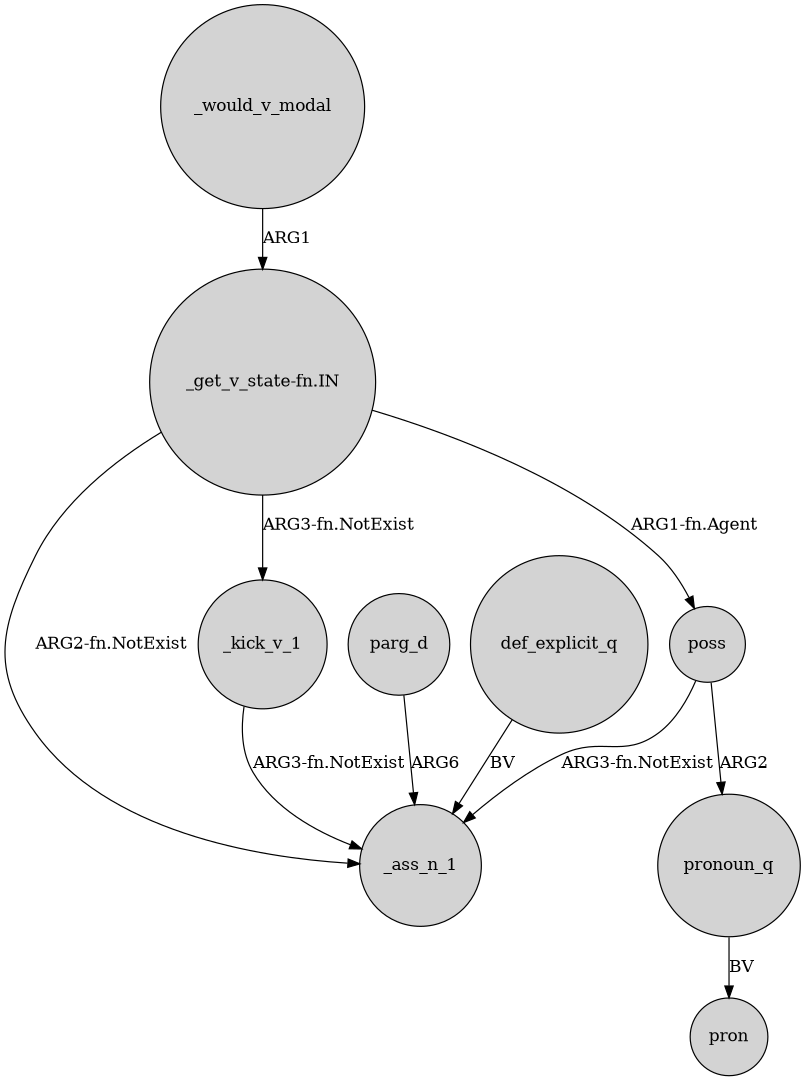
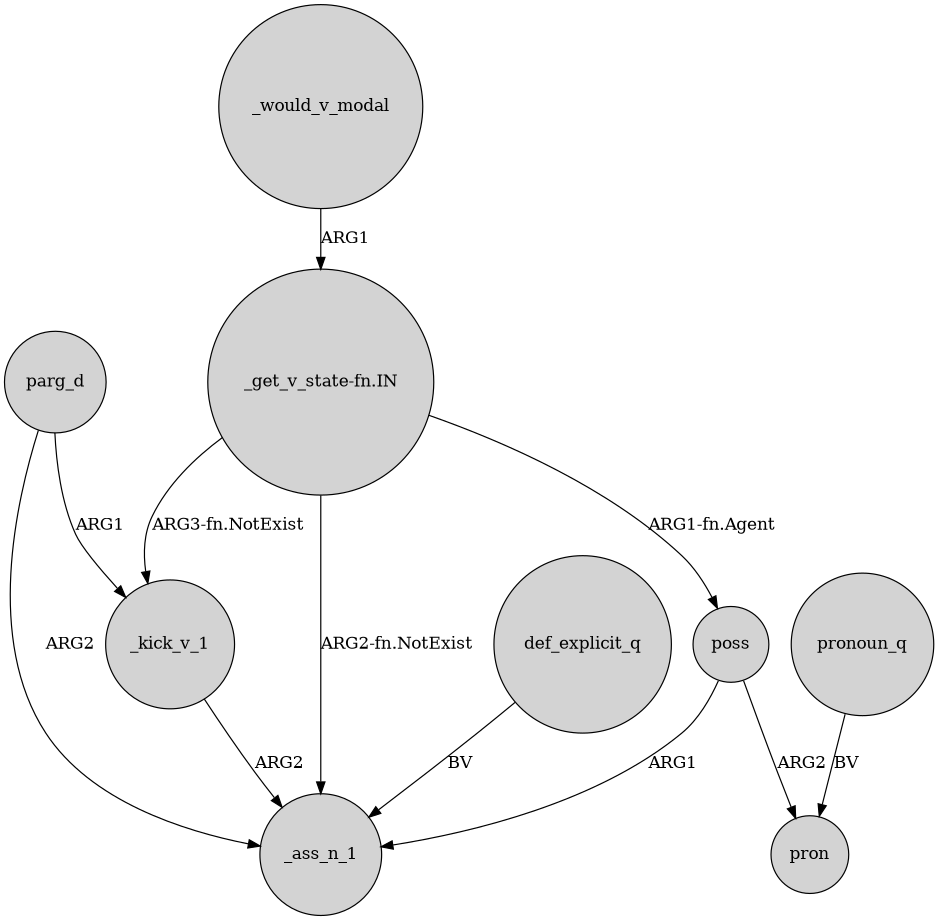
none -> (69, 518)
(716, 732) -> (767, 744)
(329, 763) -> (280, 763)
(435, 763) -> (70, 644)
(638, 763) -> (673, 763)
